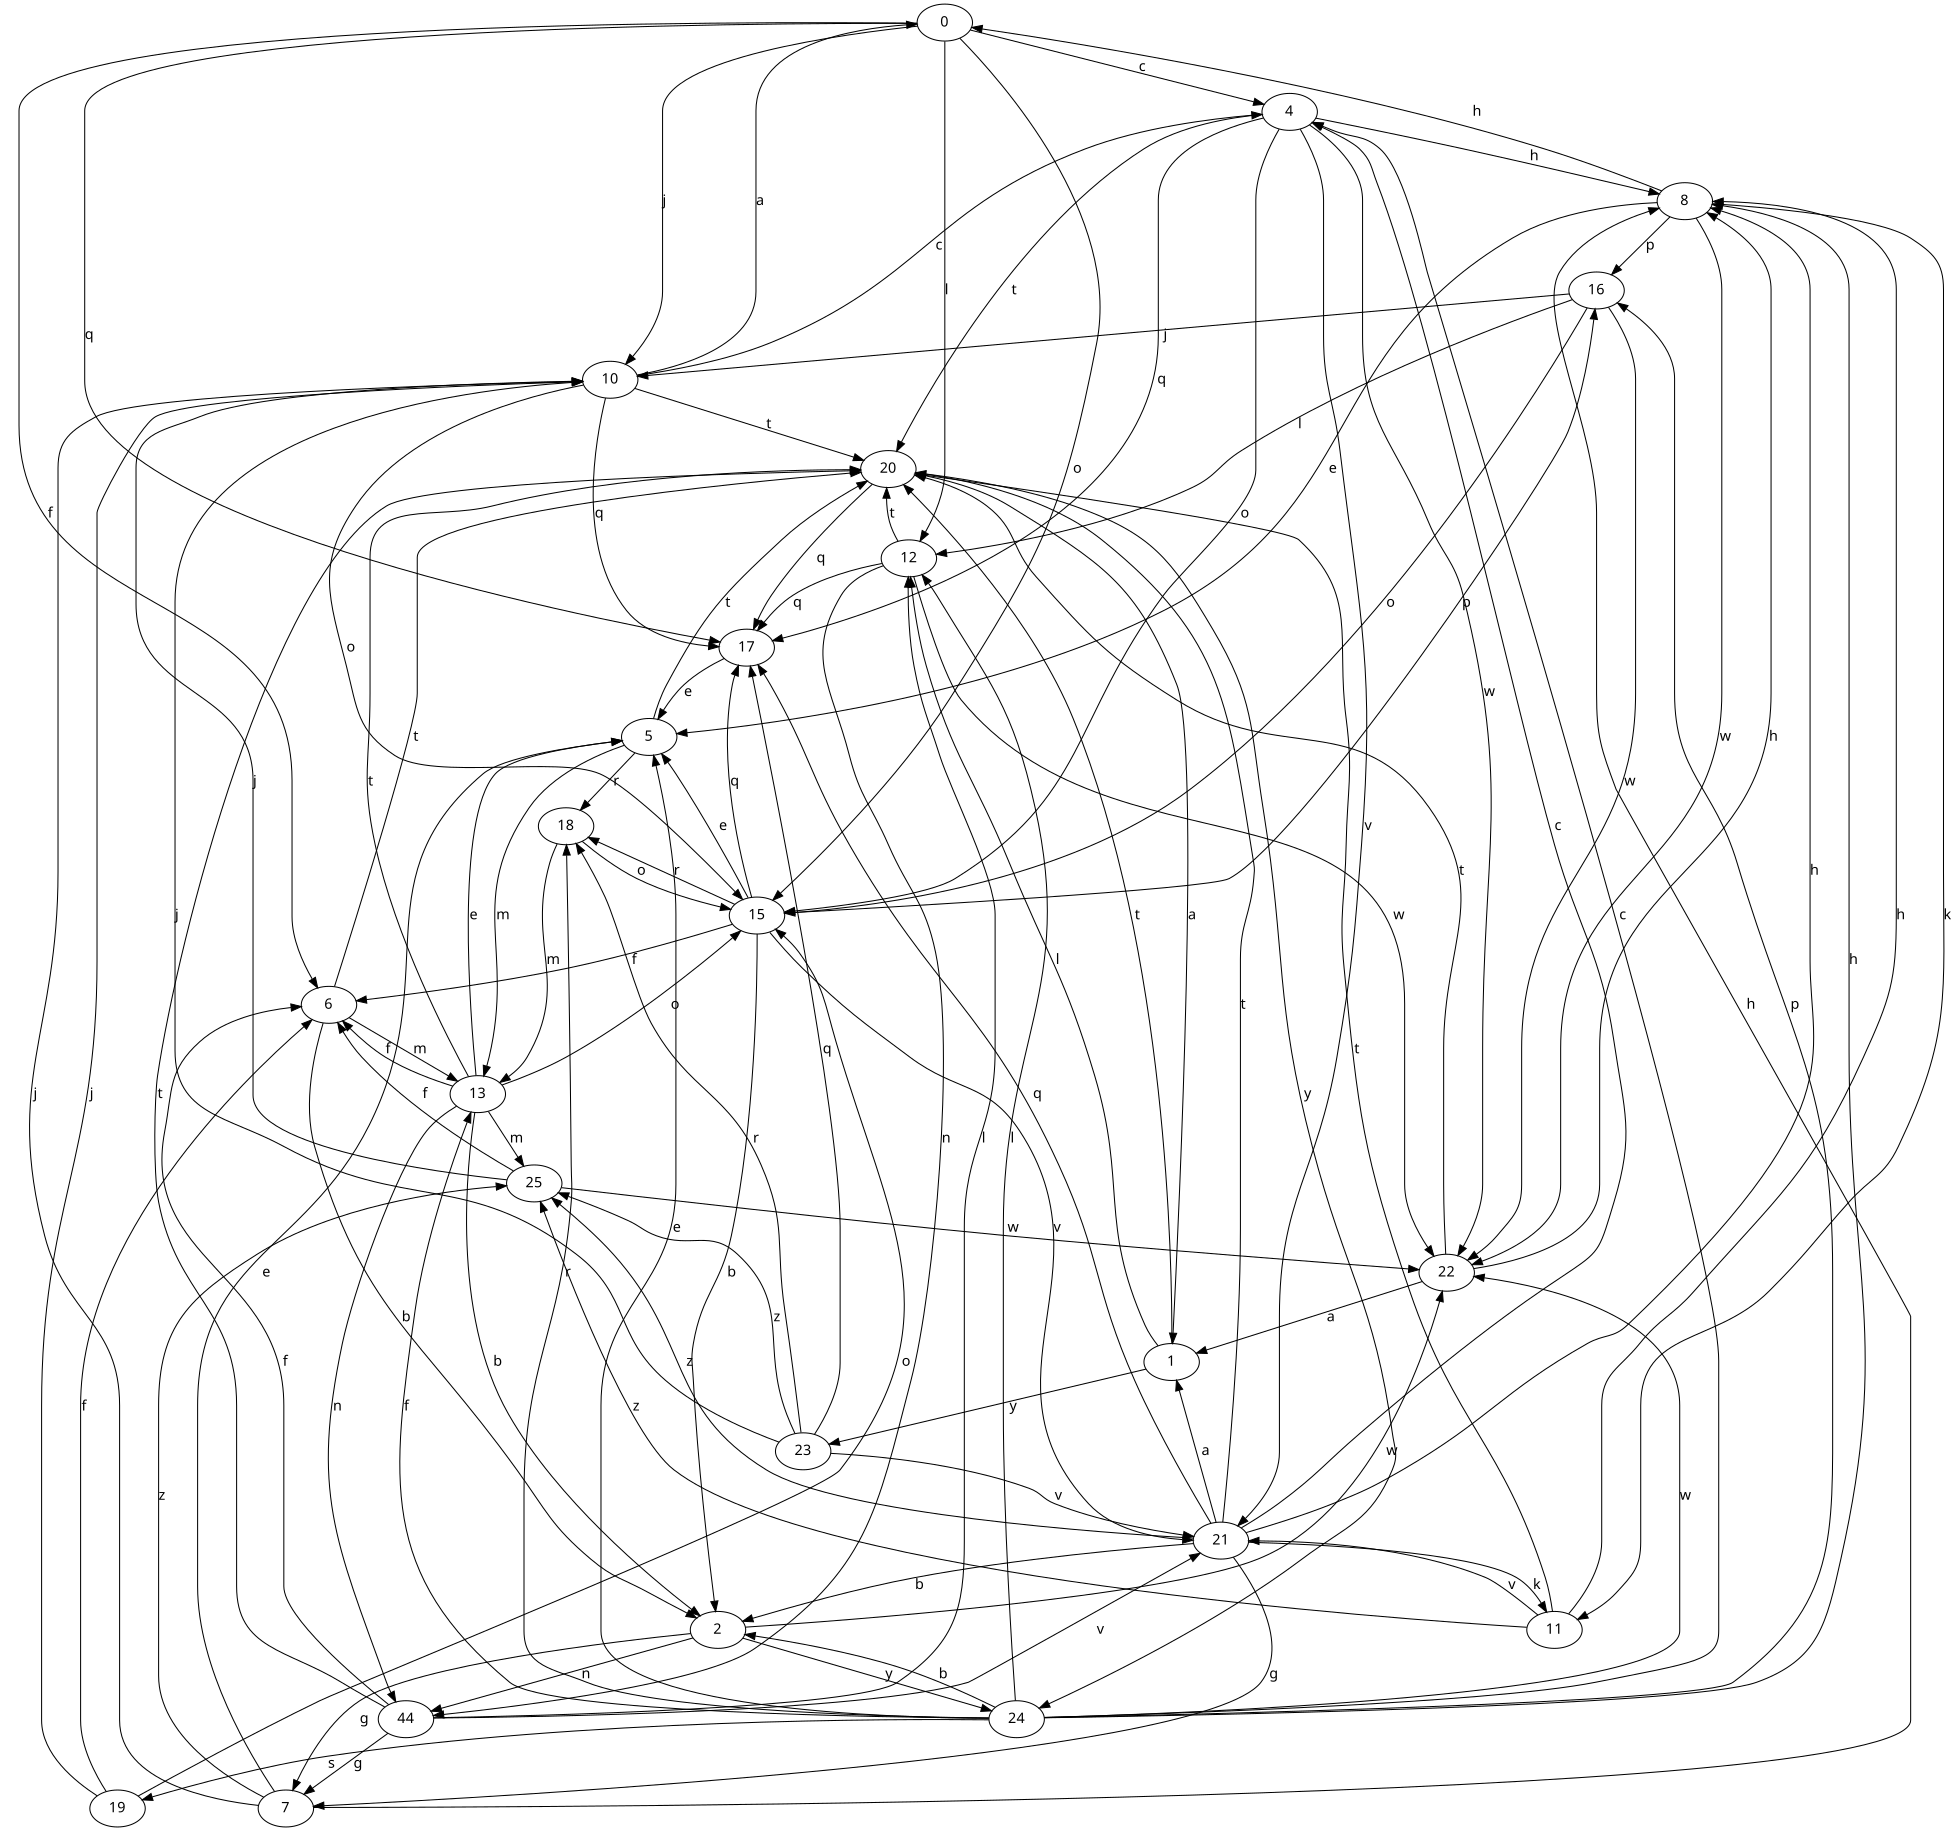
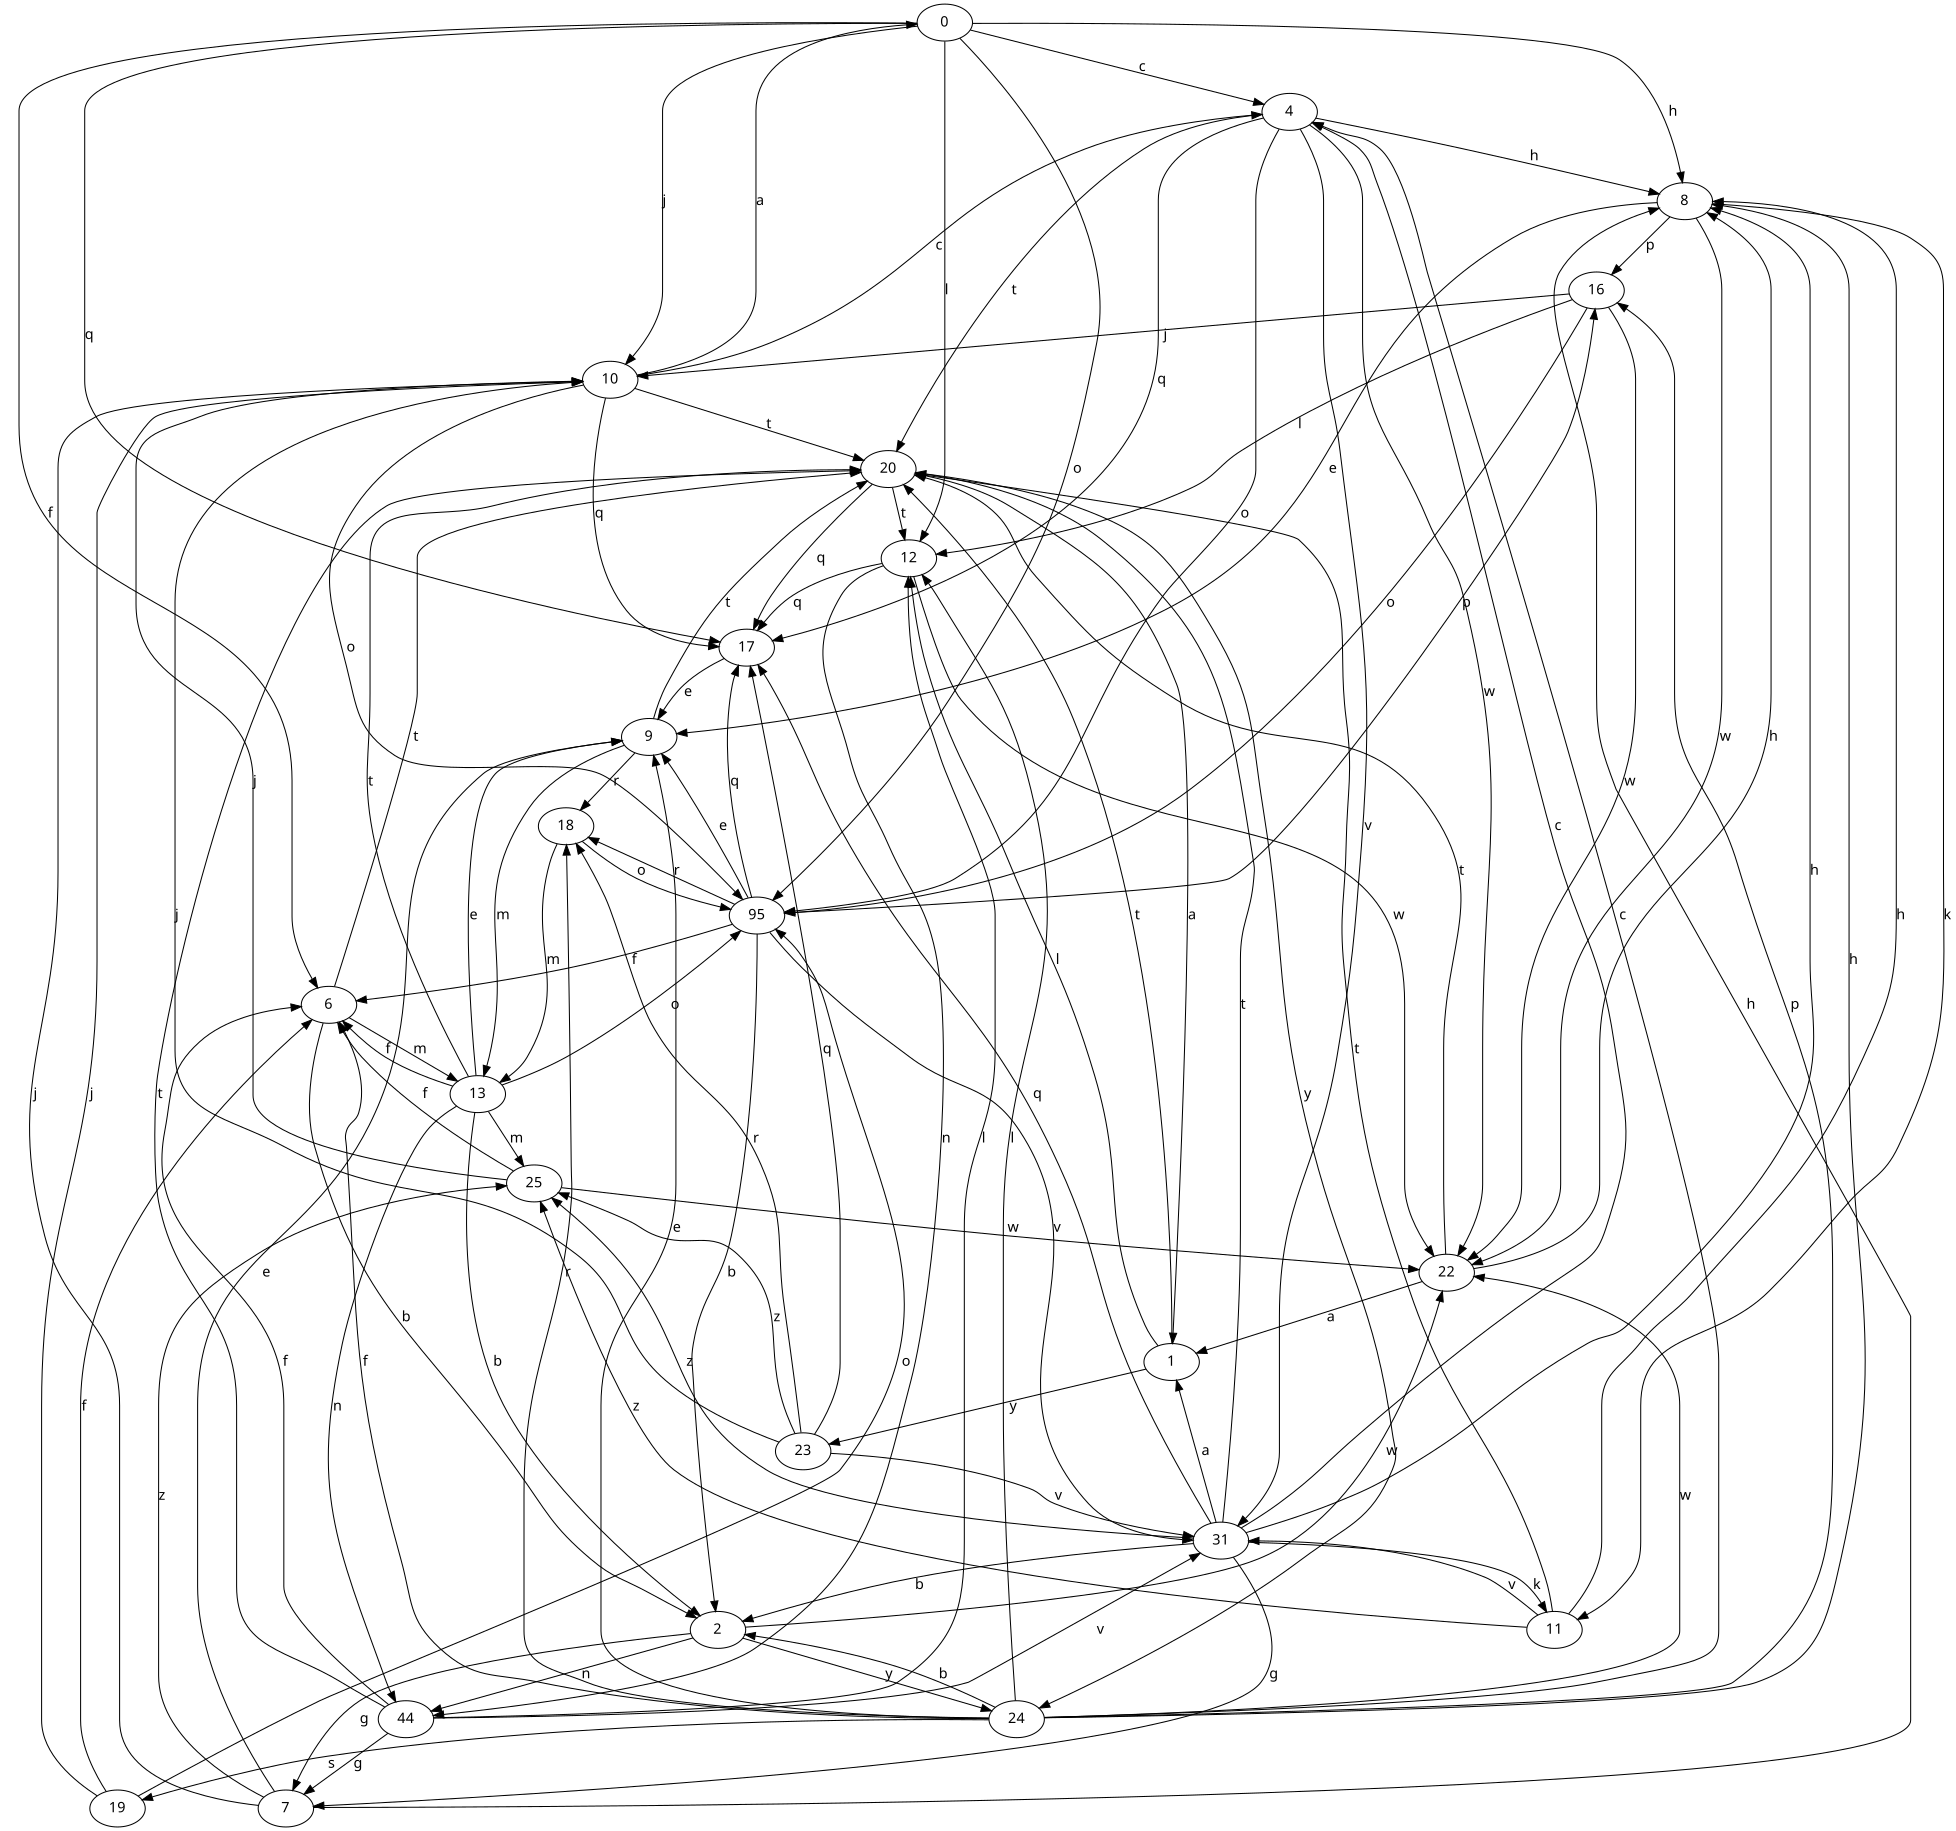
(1326, 92) -> (1363, 29)
(889, 521) -> (897, 509)
(649, 737) -> (649, 737)
(757, 916) -> (757, 916)
(1221, 1541) -> (1221, 1541)
(449, 1619) -> (416, 1616)
